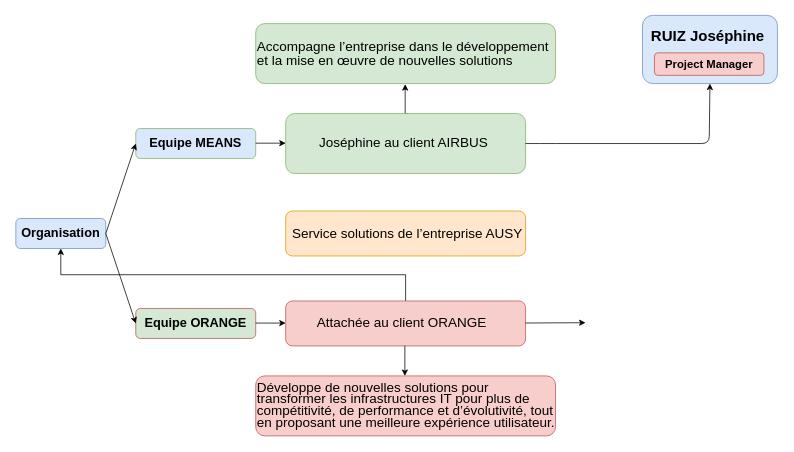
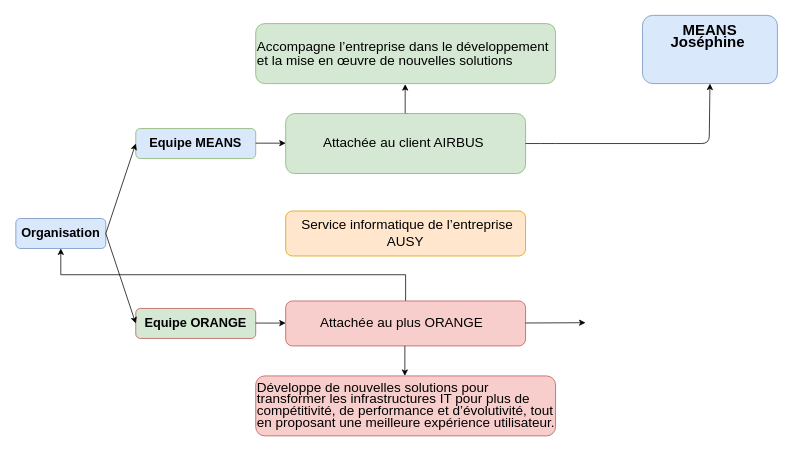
(710, 50) -> (710, 50)
(709, 64) -> none
(405, 144) -> (405, 144)
(405, 234) -> (405, 234)
(405, 324) -> (405, 324)
